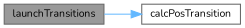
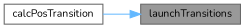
(118, 14) -> (117, 14)
